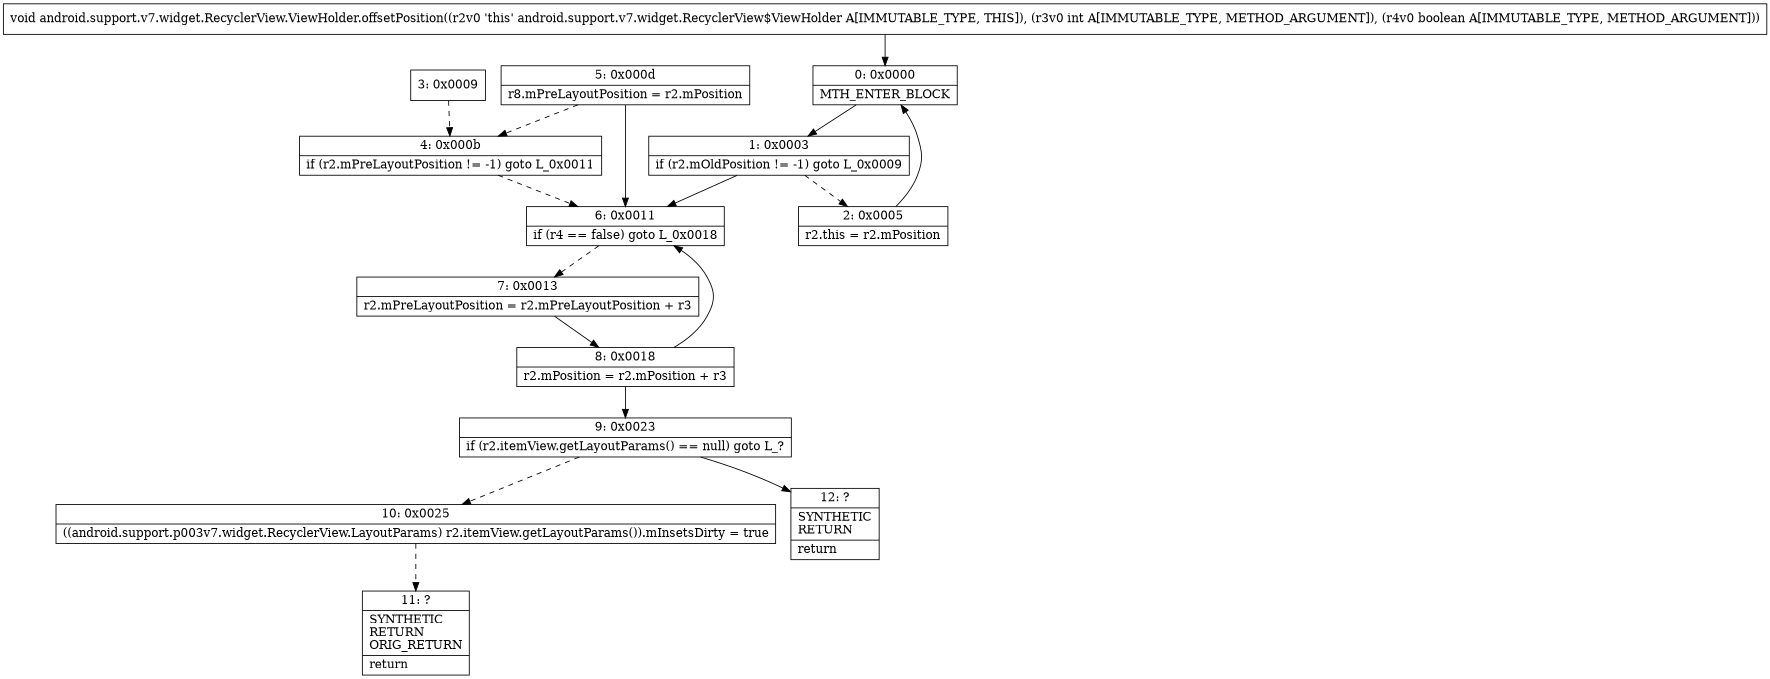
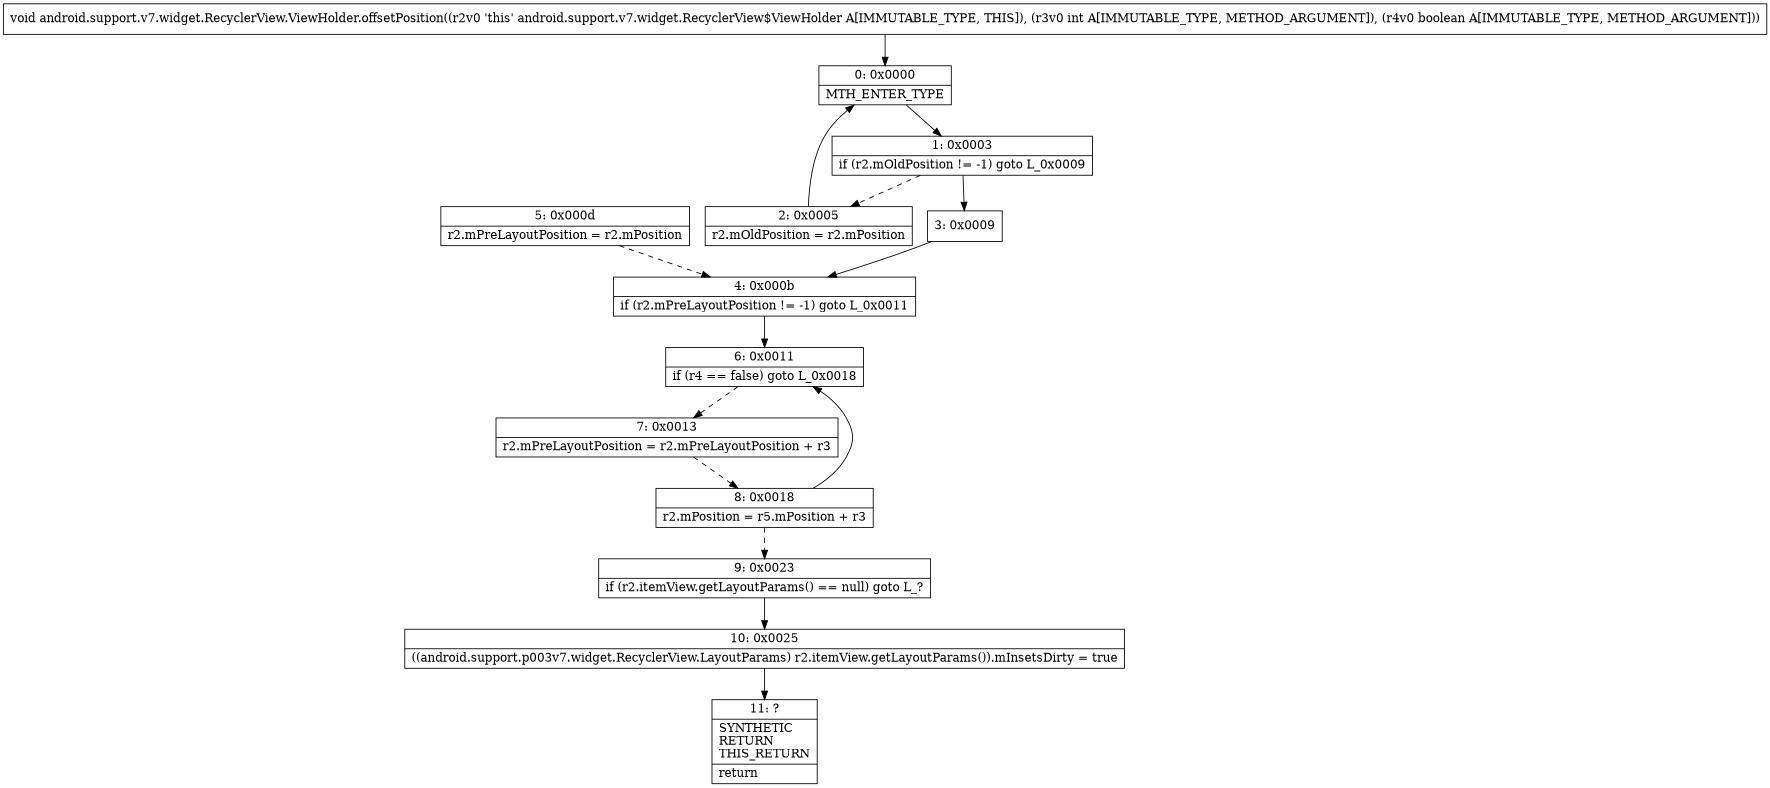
(625, 95) -> (565, 235)
(885, 95) -> (885, 95)
(449, 114) -> (884, 259)
(625, 151) -> none
(534, 189) -> (765, 328)
(706, 189) -> (964, 189)
(873, 235) -> (809, 235)
(573, 329) -> (712, 470)
(625, 376) -> (765, 517)
(625, 398) -> (765, 539)
(525, 479) -> (765, 609)
(835, 524) -> none
(416, 563) -> (765, 680)
(416, 645) -> (765, 754)
